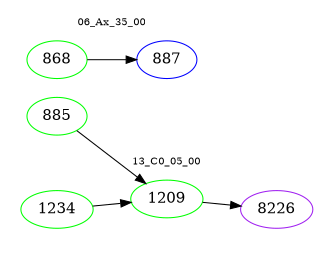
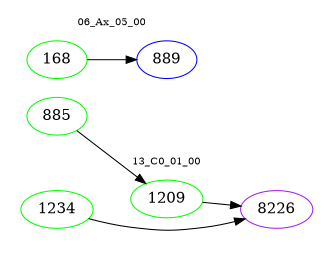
(112, 23) -> (112, 23)
(57, 60) -> (57, 60)
(167, 60) -> (167, 60)
(167, 162) -> (167, 162)
(107, 205) -> (162, 230)
